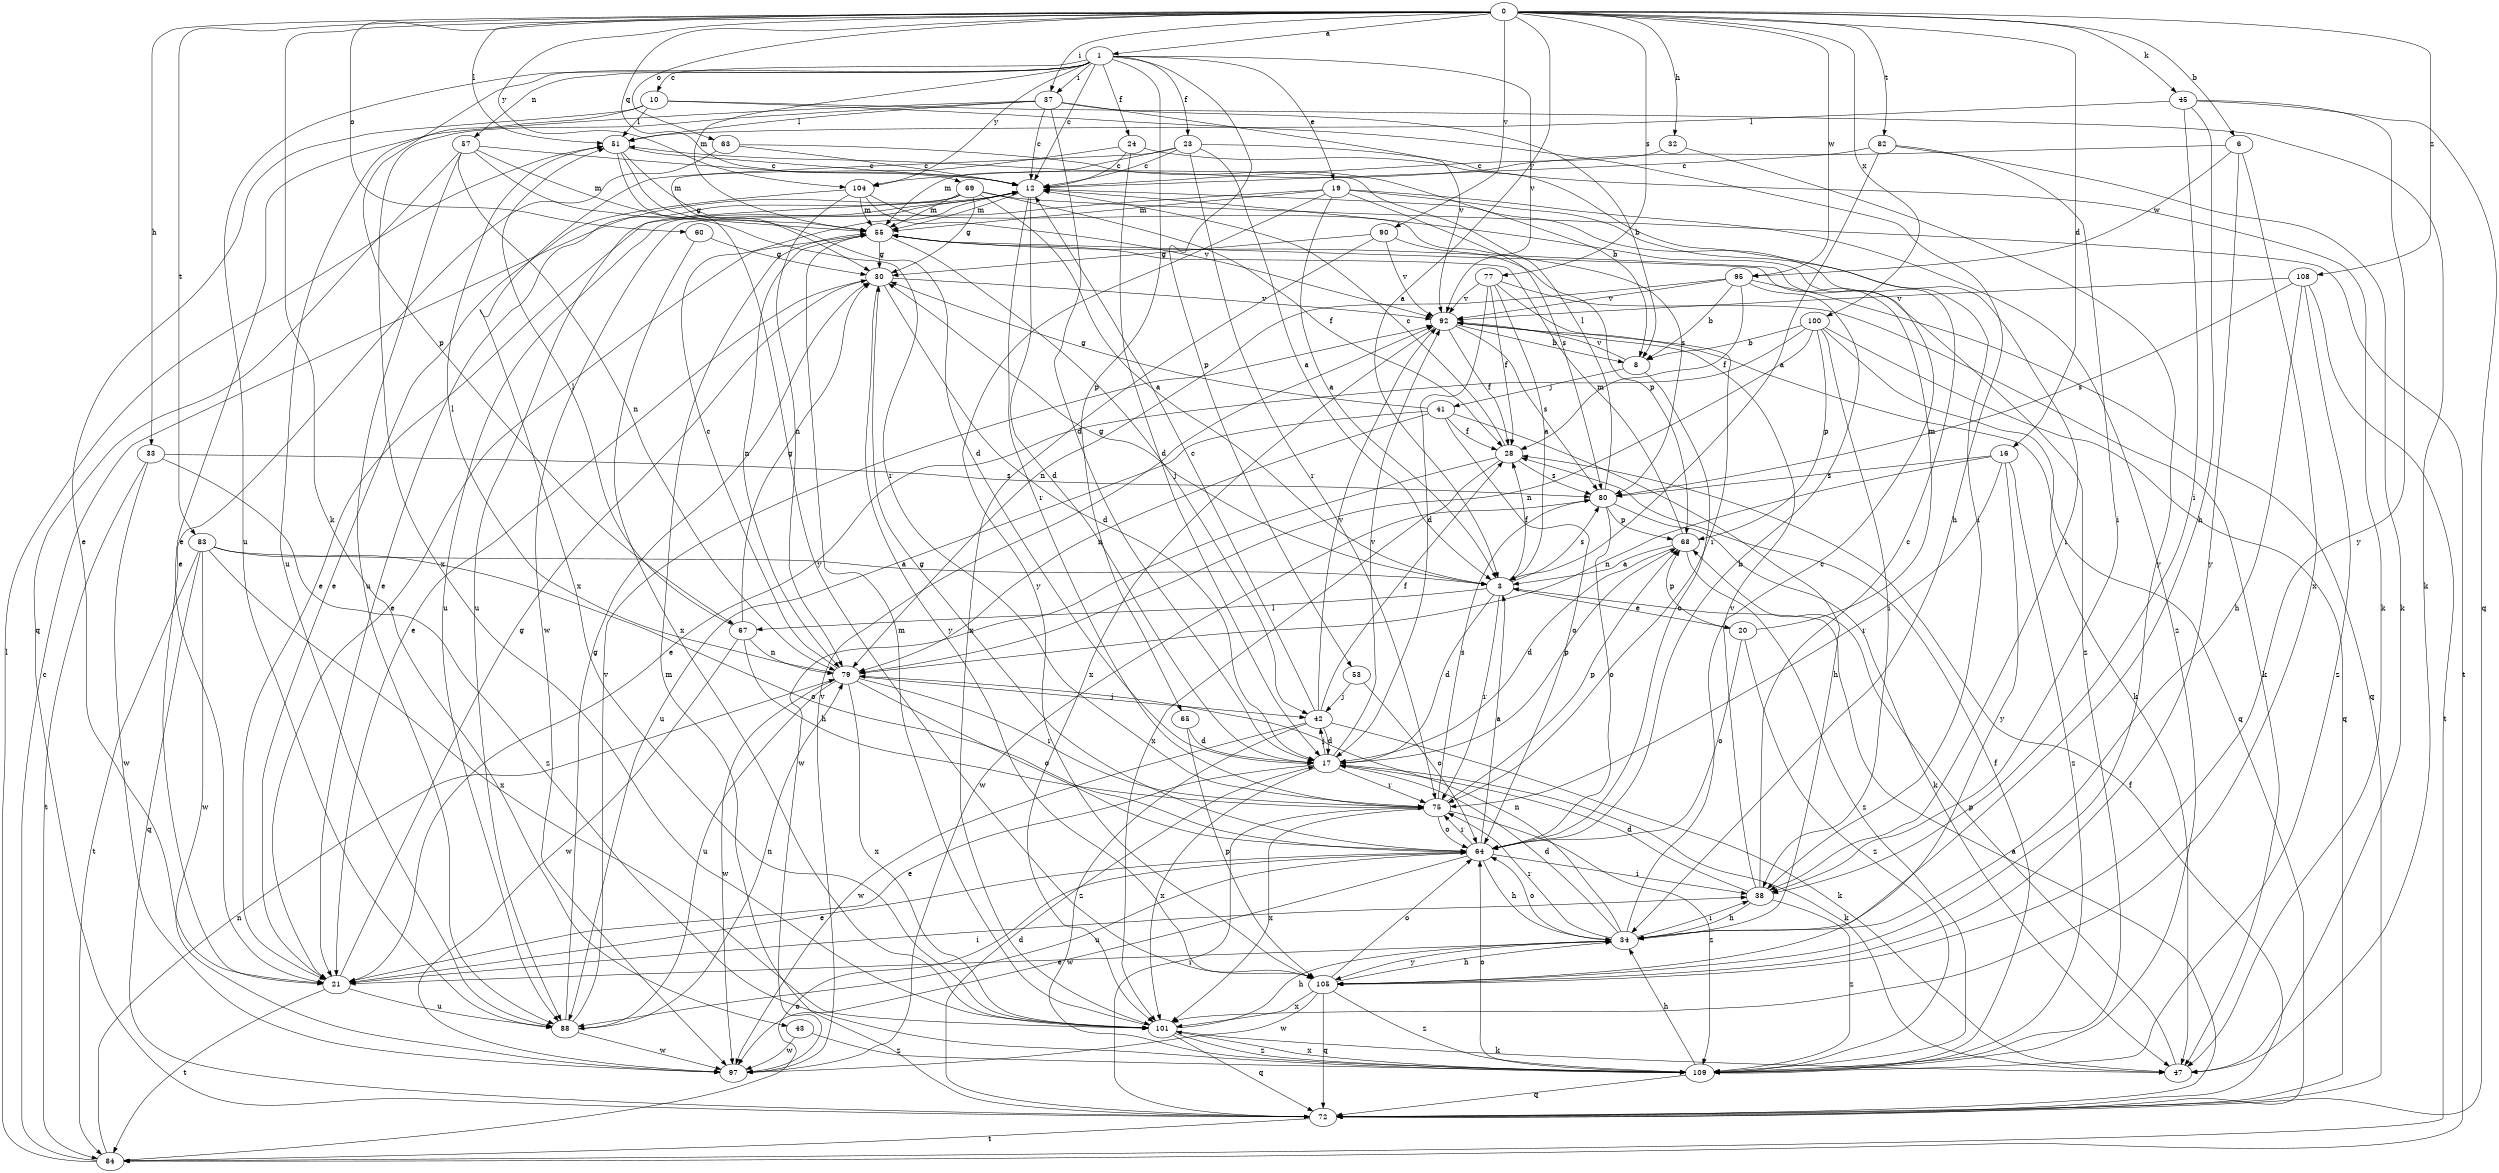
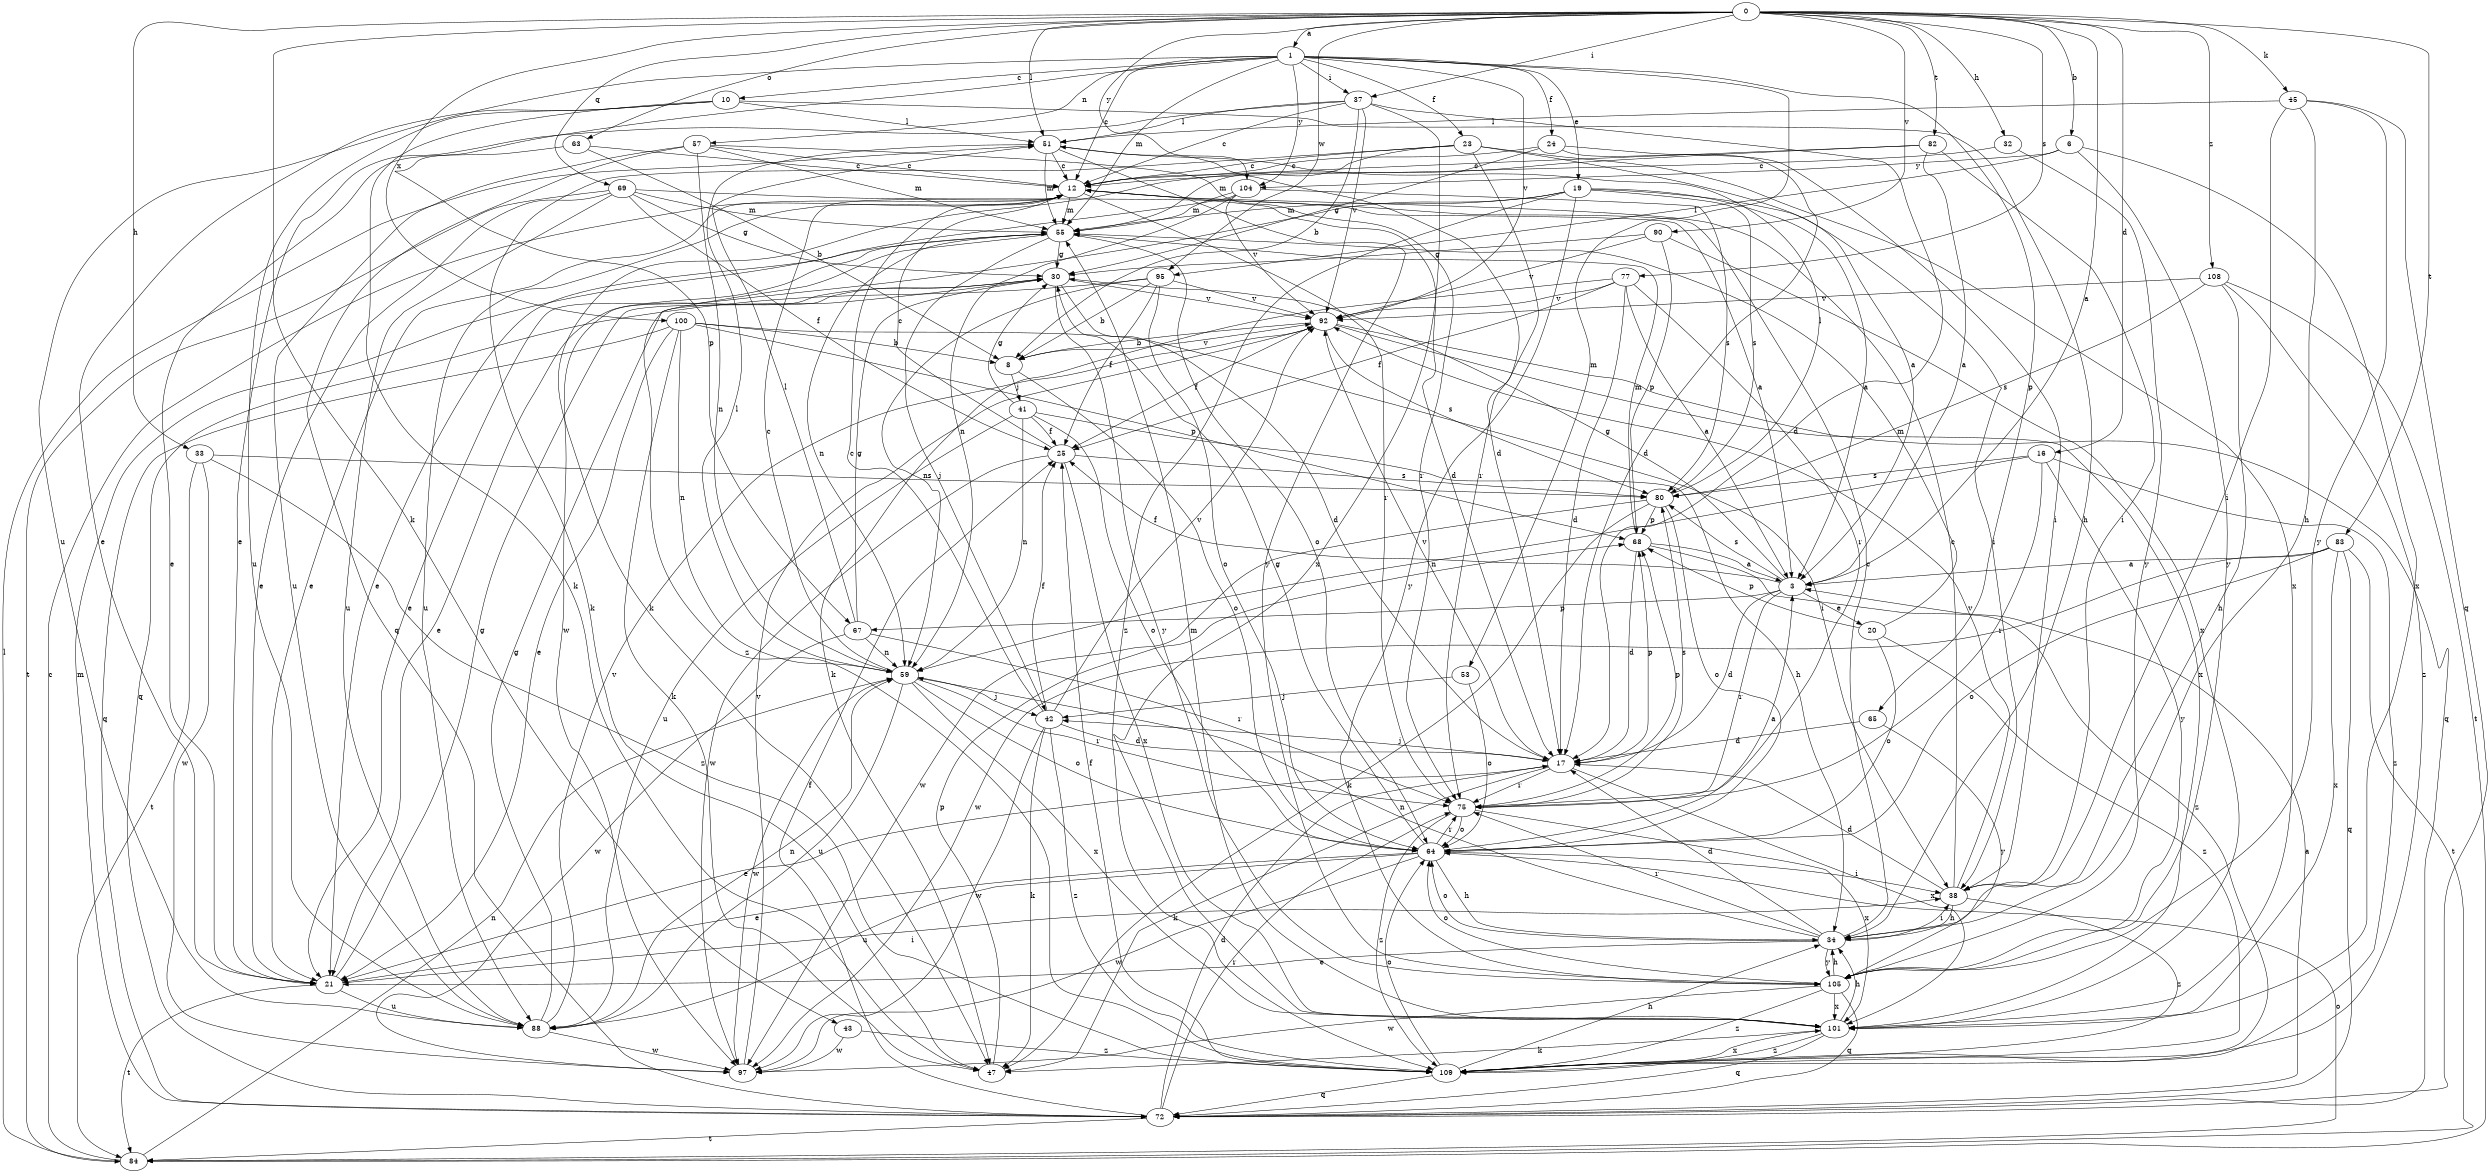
(2157, 211) -> (1696, 211)
(699, 233) -> none
(1207, 365) -> (1594, 365)
(1509, 454) -> (1062, 454)
none -> (1284, 497)
(1741, 565) -> (1225, 565)
(1274, 609) -> (1563, 609)
(846, 675) -> (905, 675)
(824, 719) -> (1240, 719)
(1228, 852) -> (2003, 852)
